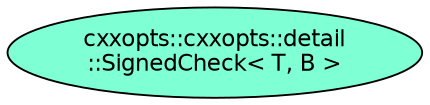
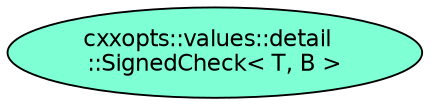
(215, 53) -> (215, 53)
